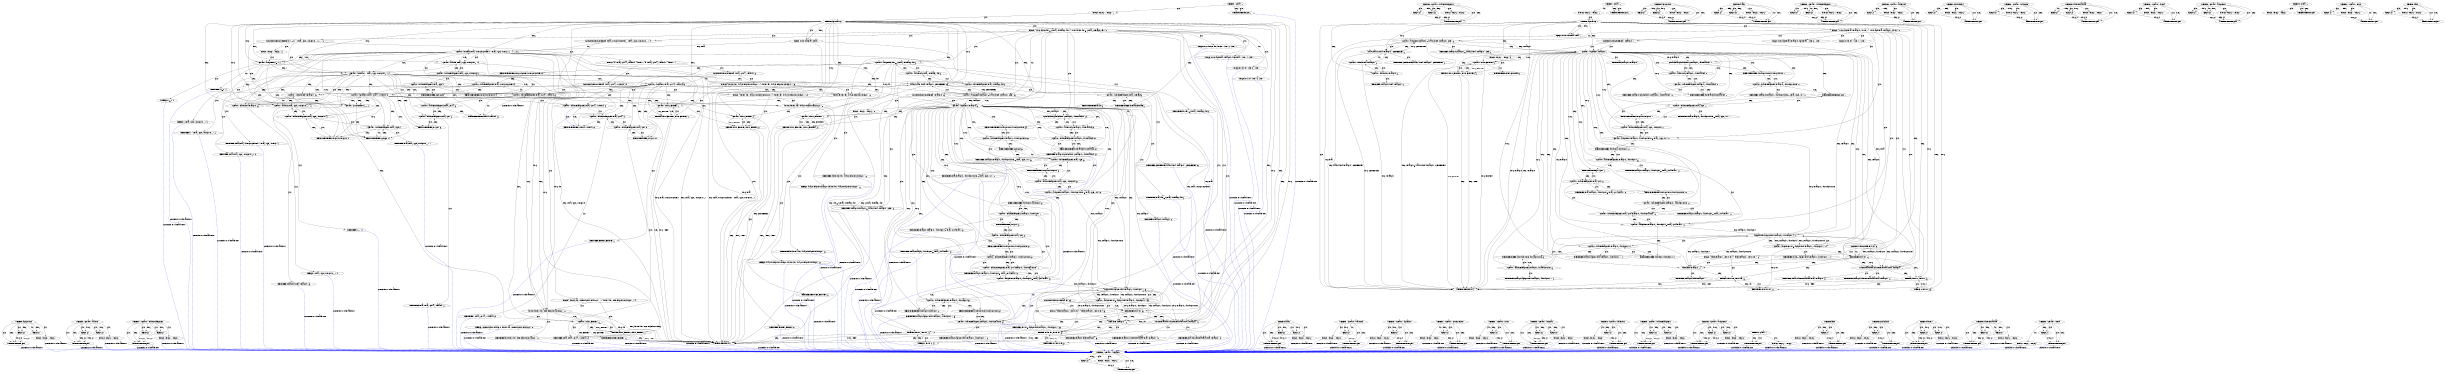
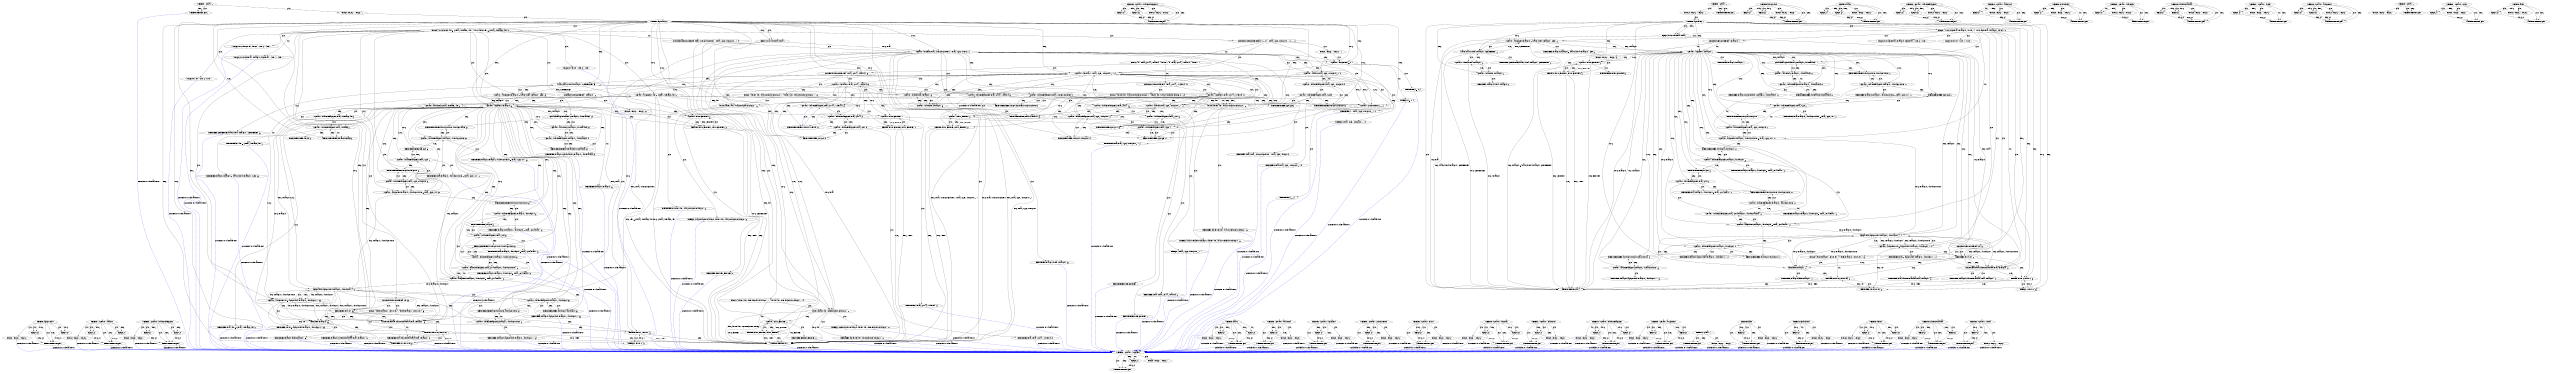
(369, 84) -> (1171, 79)
(513, 90) -> (1033, 100)
